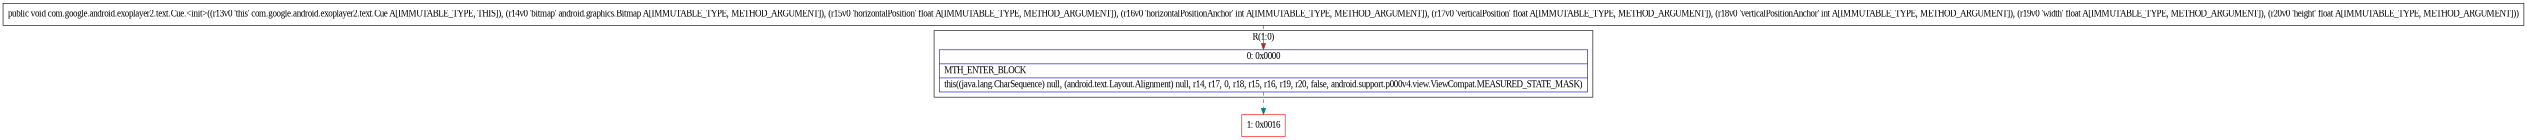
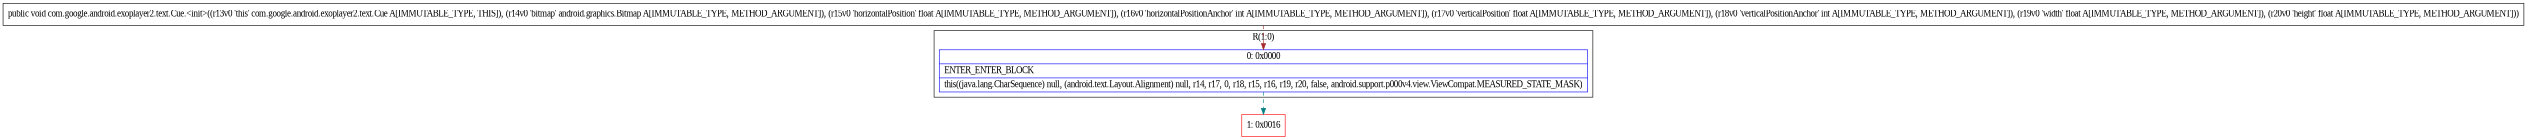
(985, 71) -> (989, 71)
